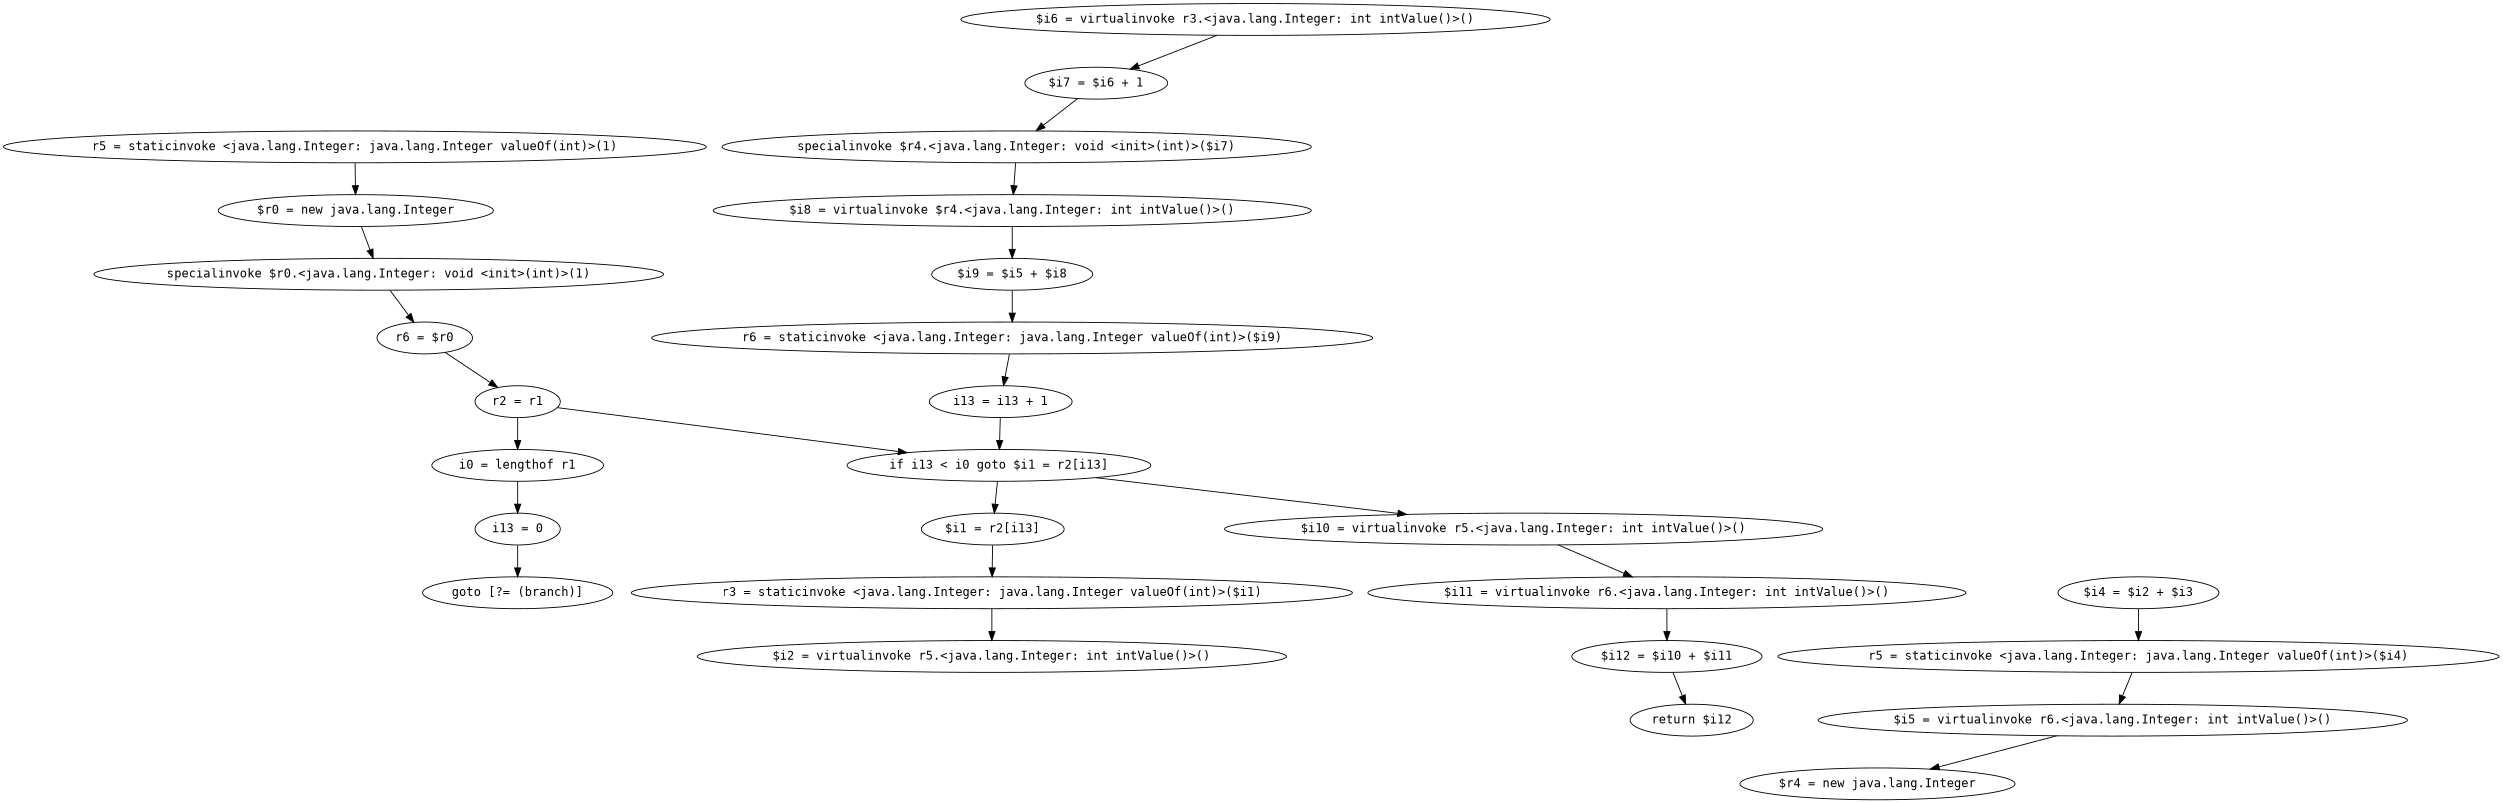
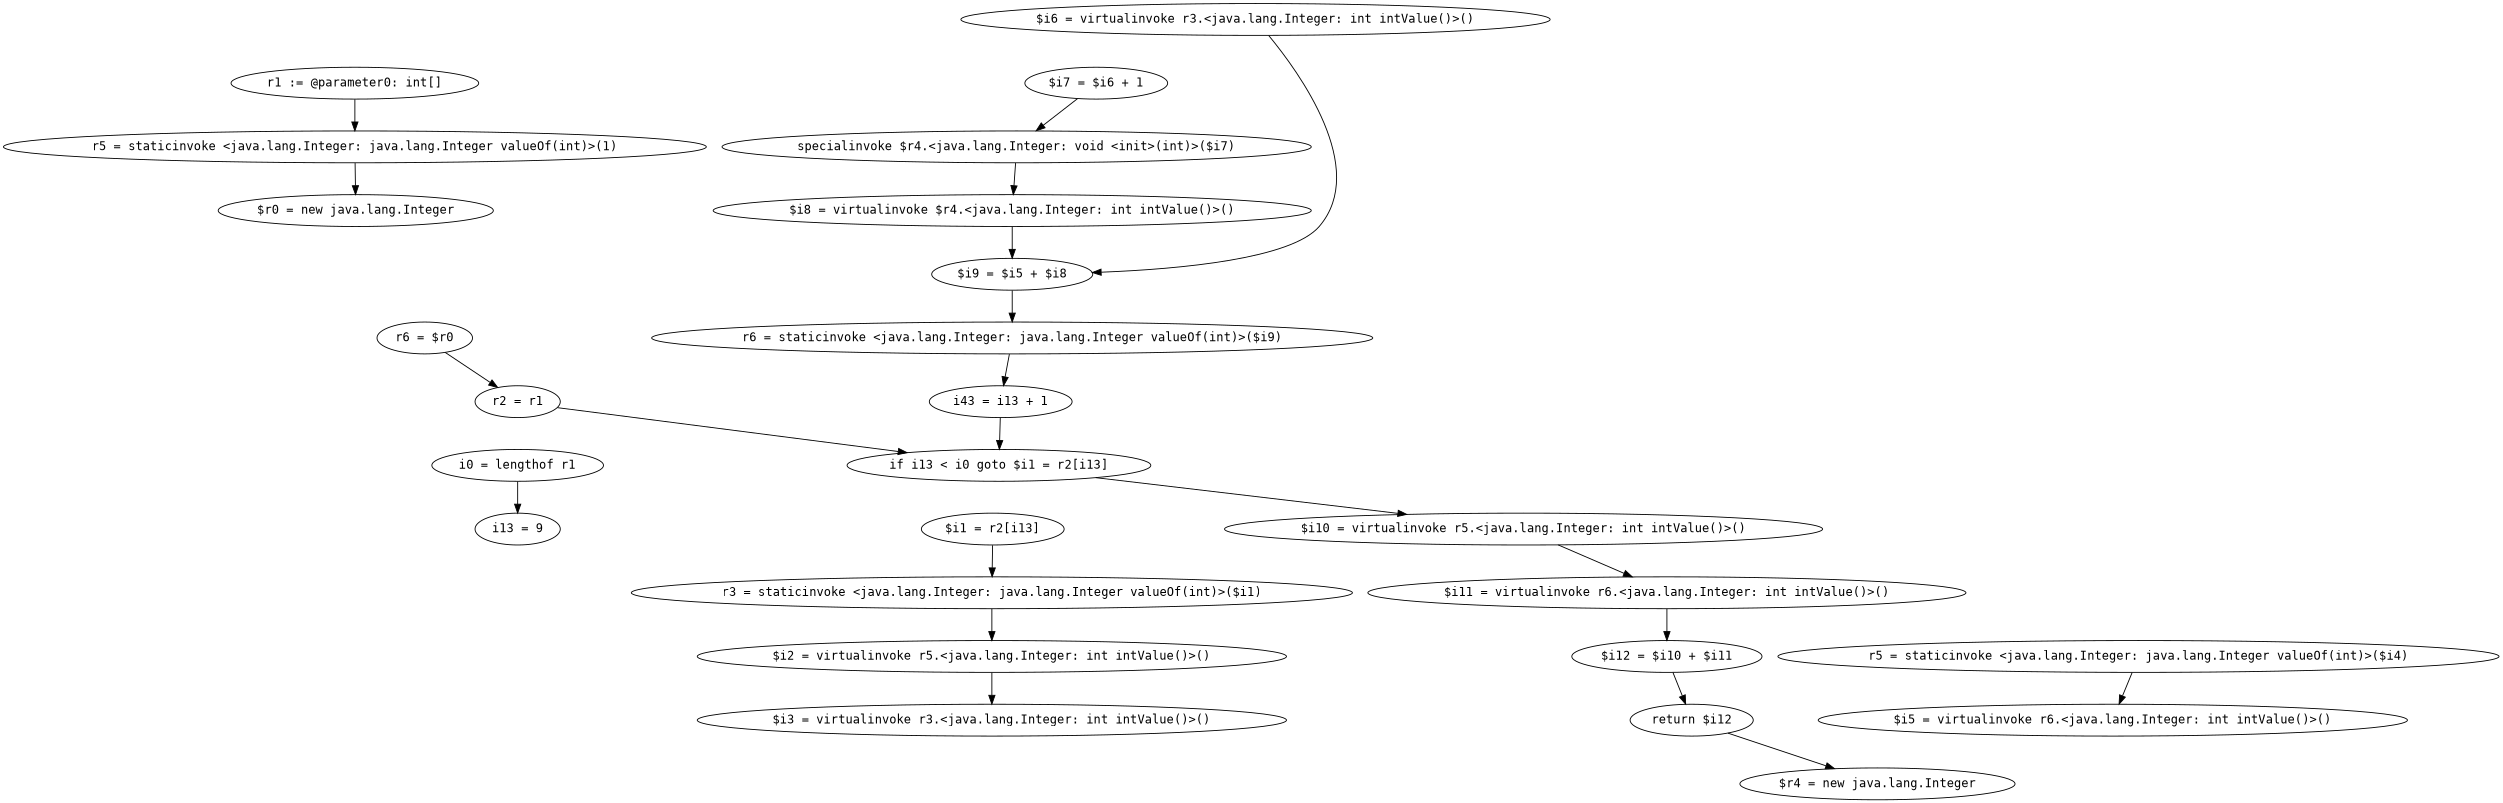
(1178, 51) -> (1314, 231)
none -> (355, 83)
(379, 274) -> none
(1001, 402) -> (1001, 402)
(518, 429) -> none
(996, 493) -> none
(518, 529) -> (518, 529)
(518, 593) -> none
(2138, 593) -> none
none -> (992, 720)
(1998, 751) -> (1777, 749)
